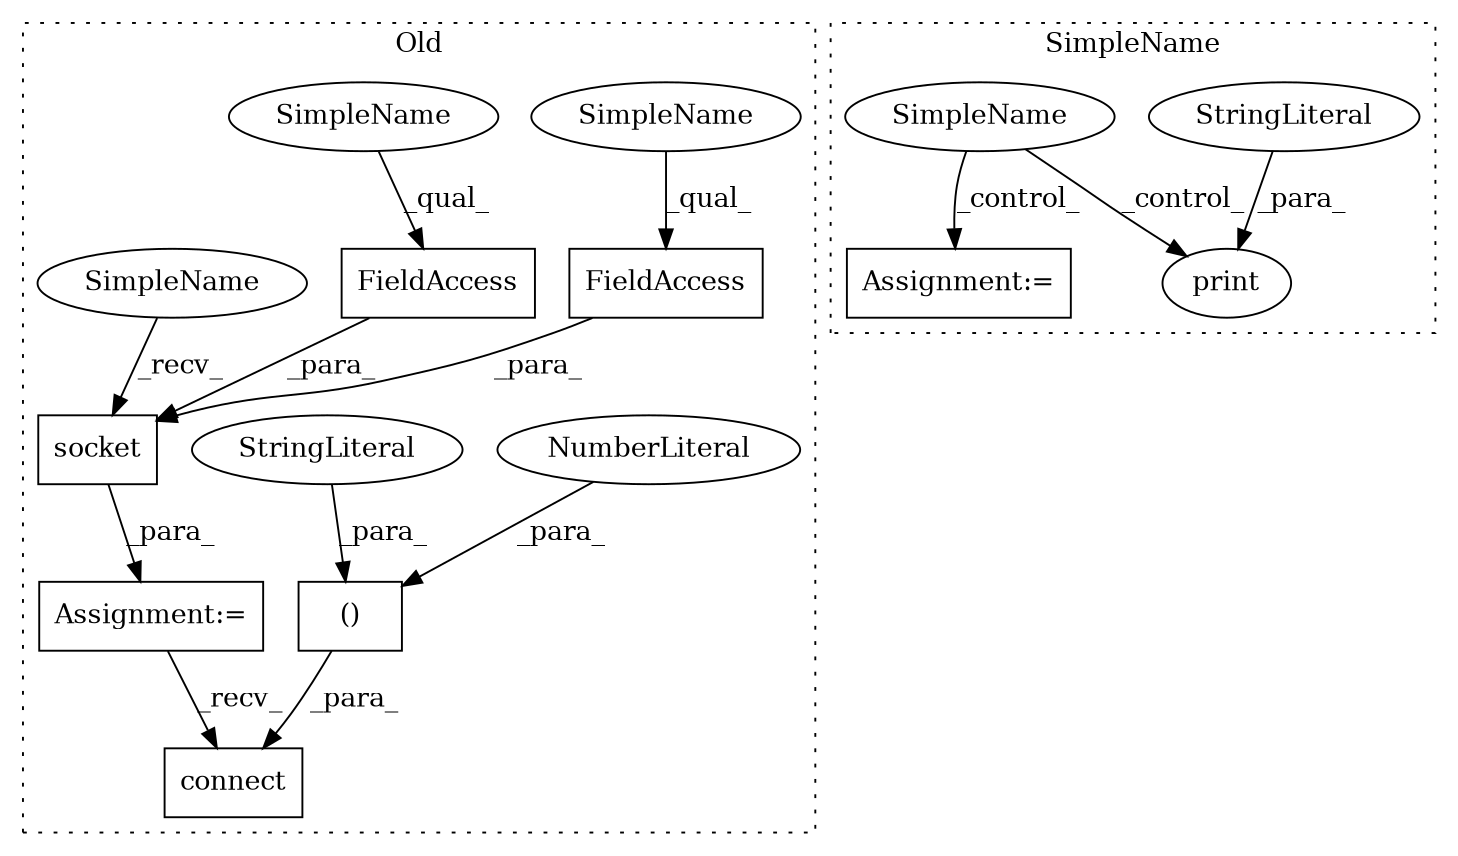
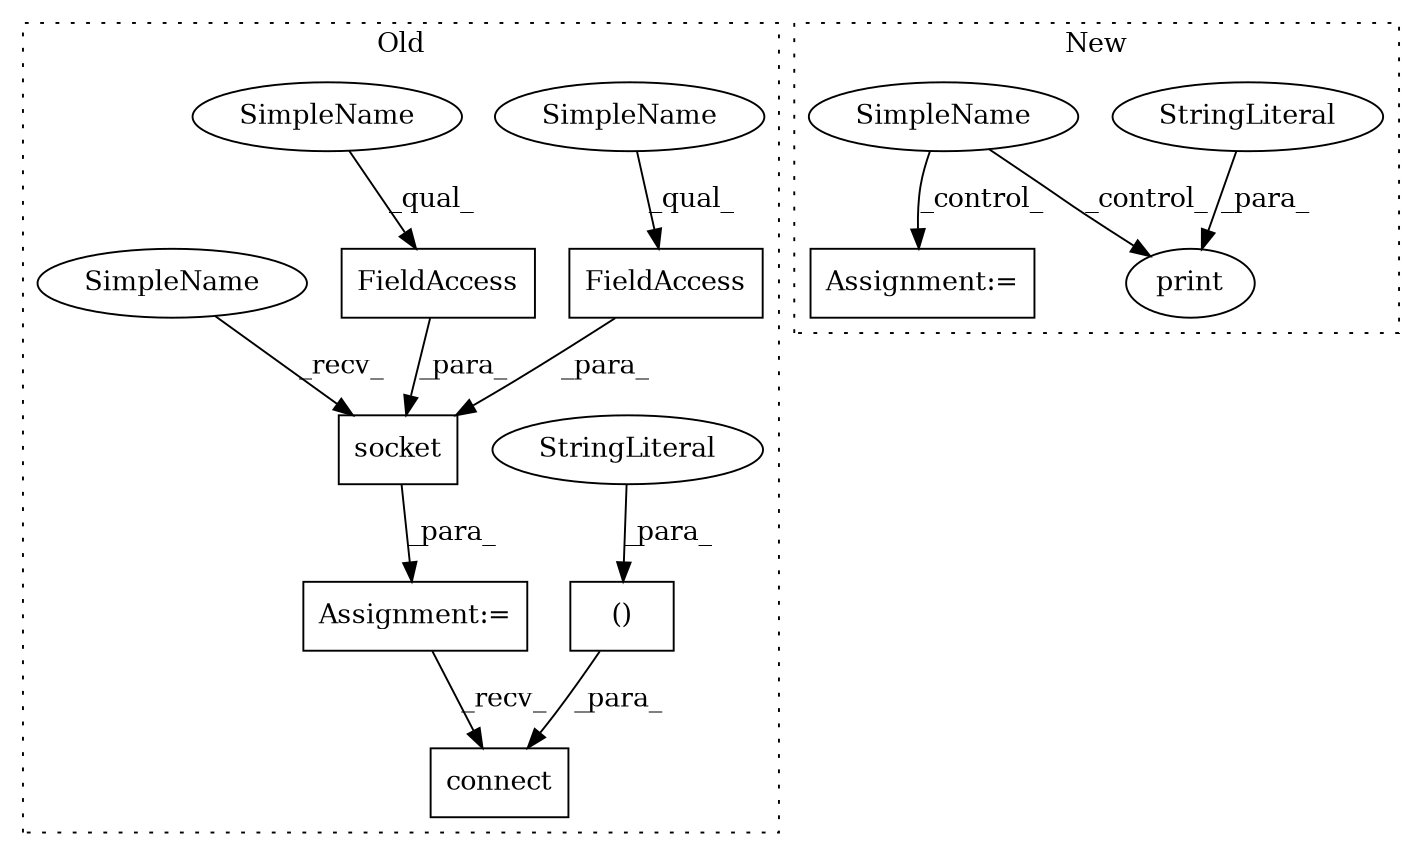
(1133, 45) -> (1097, 45)
(649, 450) -> none
